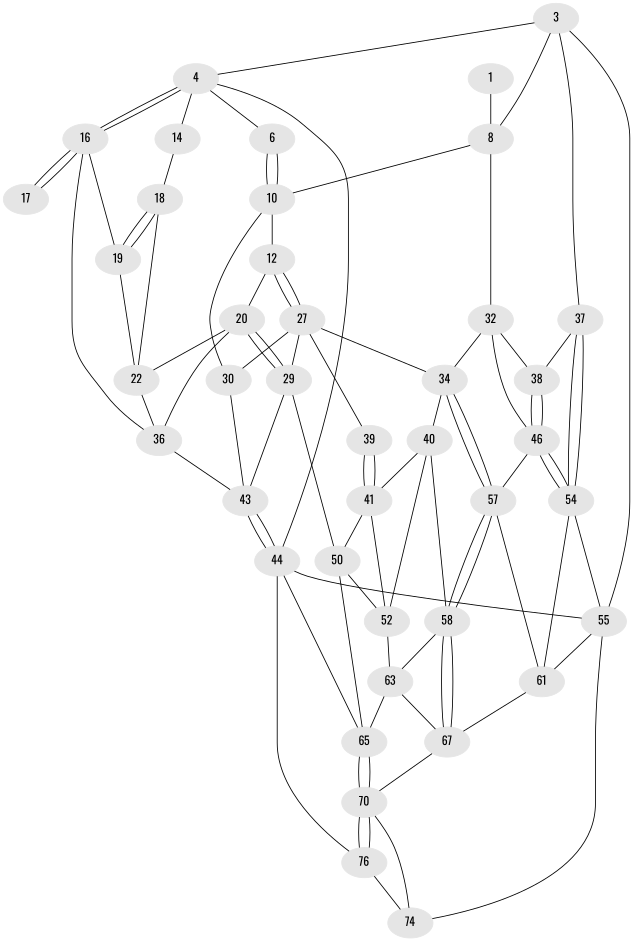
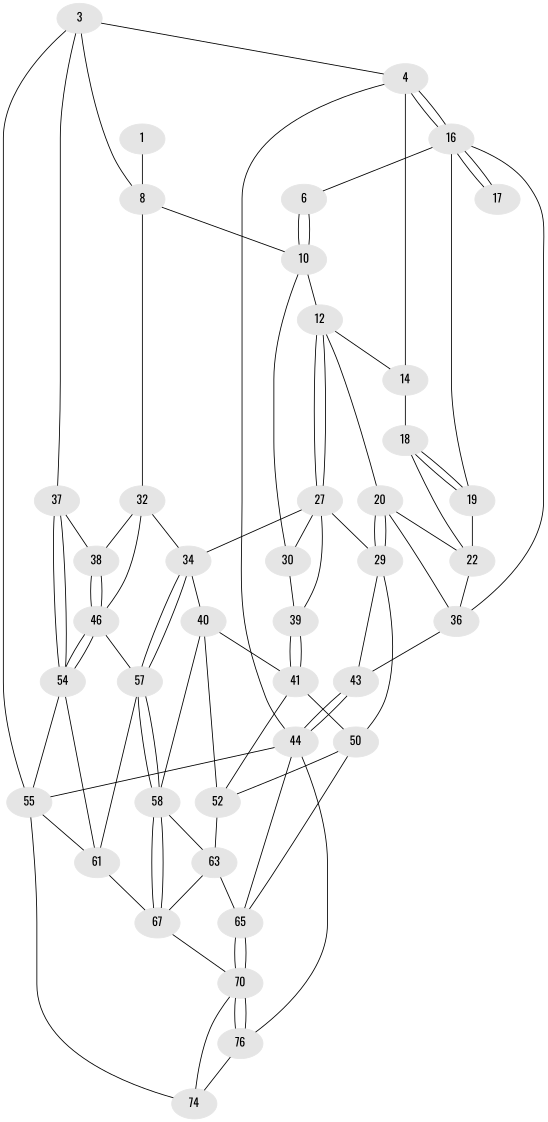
(234, 109) -> (378, 169)
none -> (363, 350)
(237, 440) -> (292, 591)
